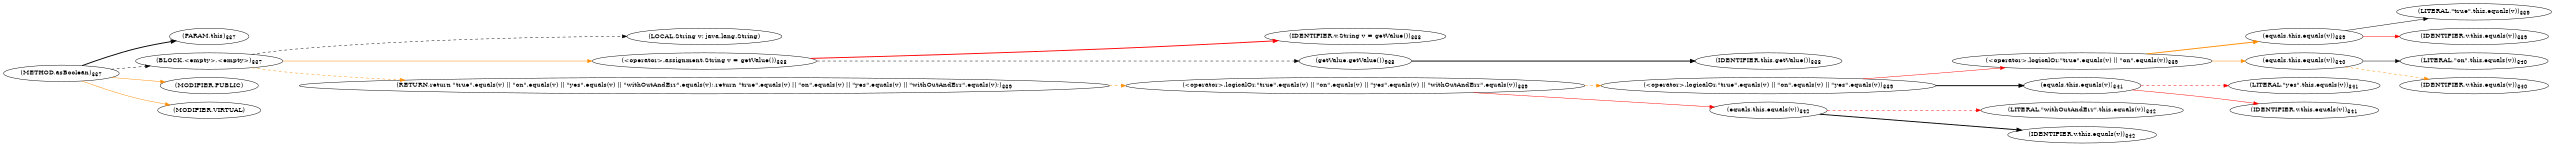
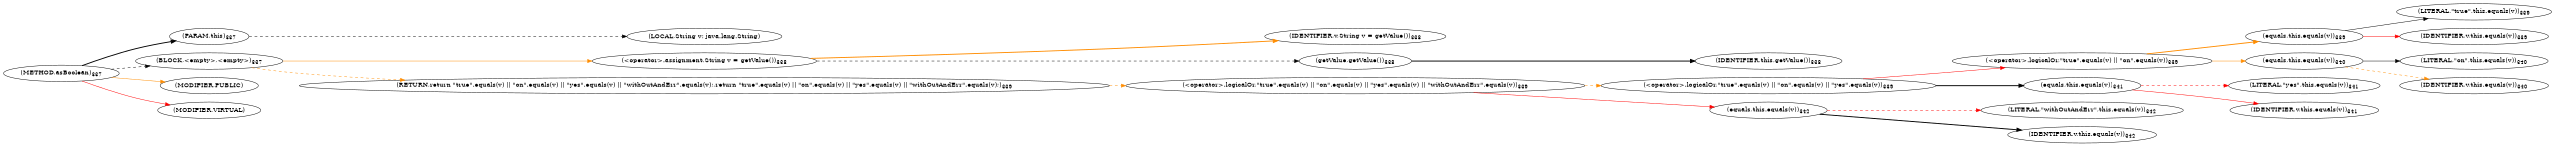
(437, 41) -> (436, 36)
(1042, 51) -> (1042, 51)
(1390, 60) -> (1390, 60)
(123, 95) -> (123, 95)
